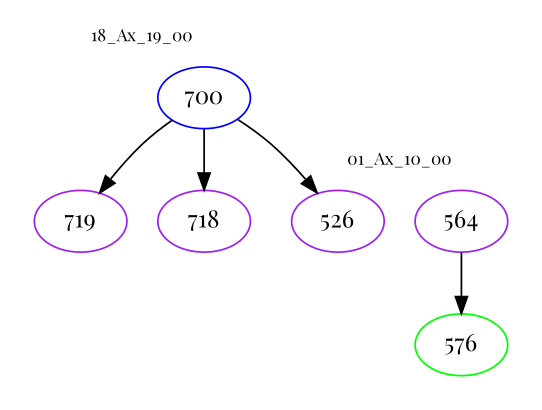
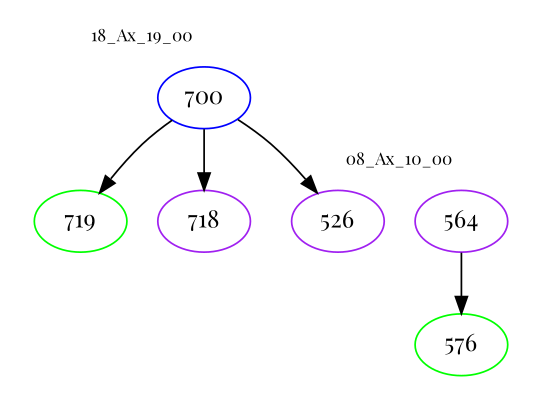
(400, 160) -> (400, 160)
(81, 221) -> (81, 221)
